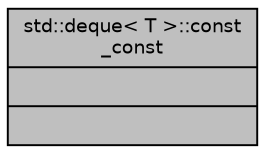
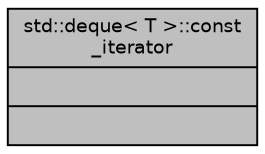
(133, 48) -> (133, 48)
